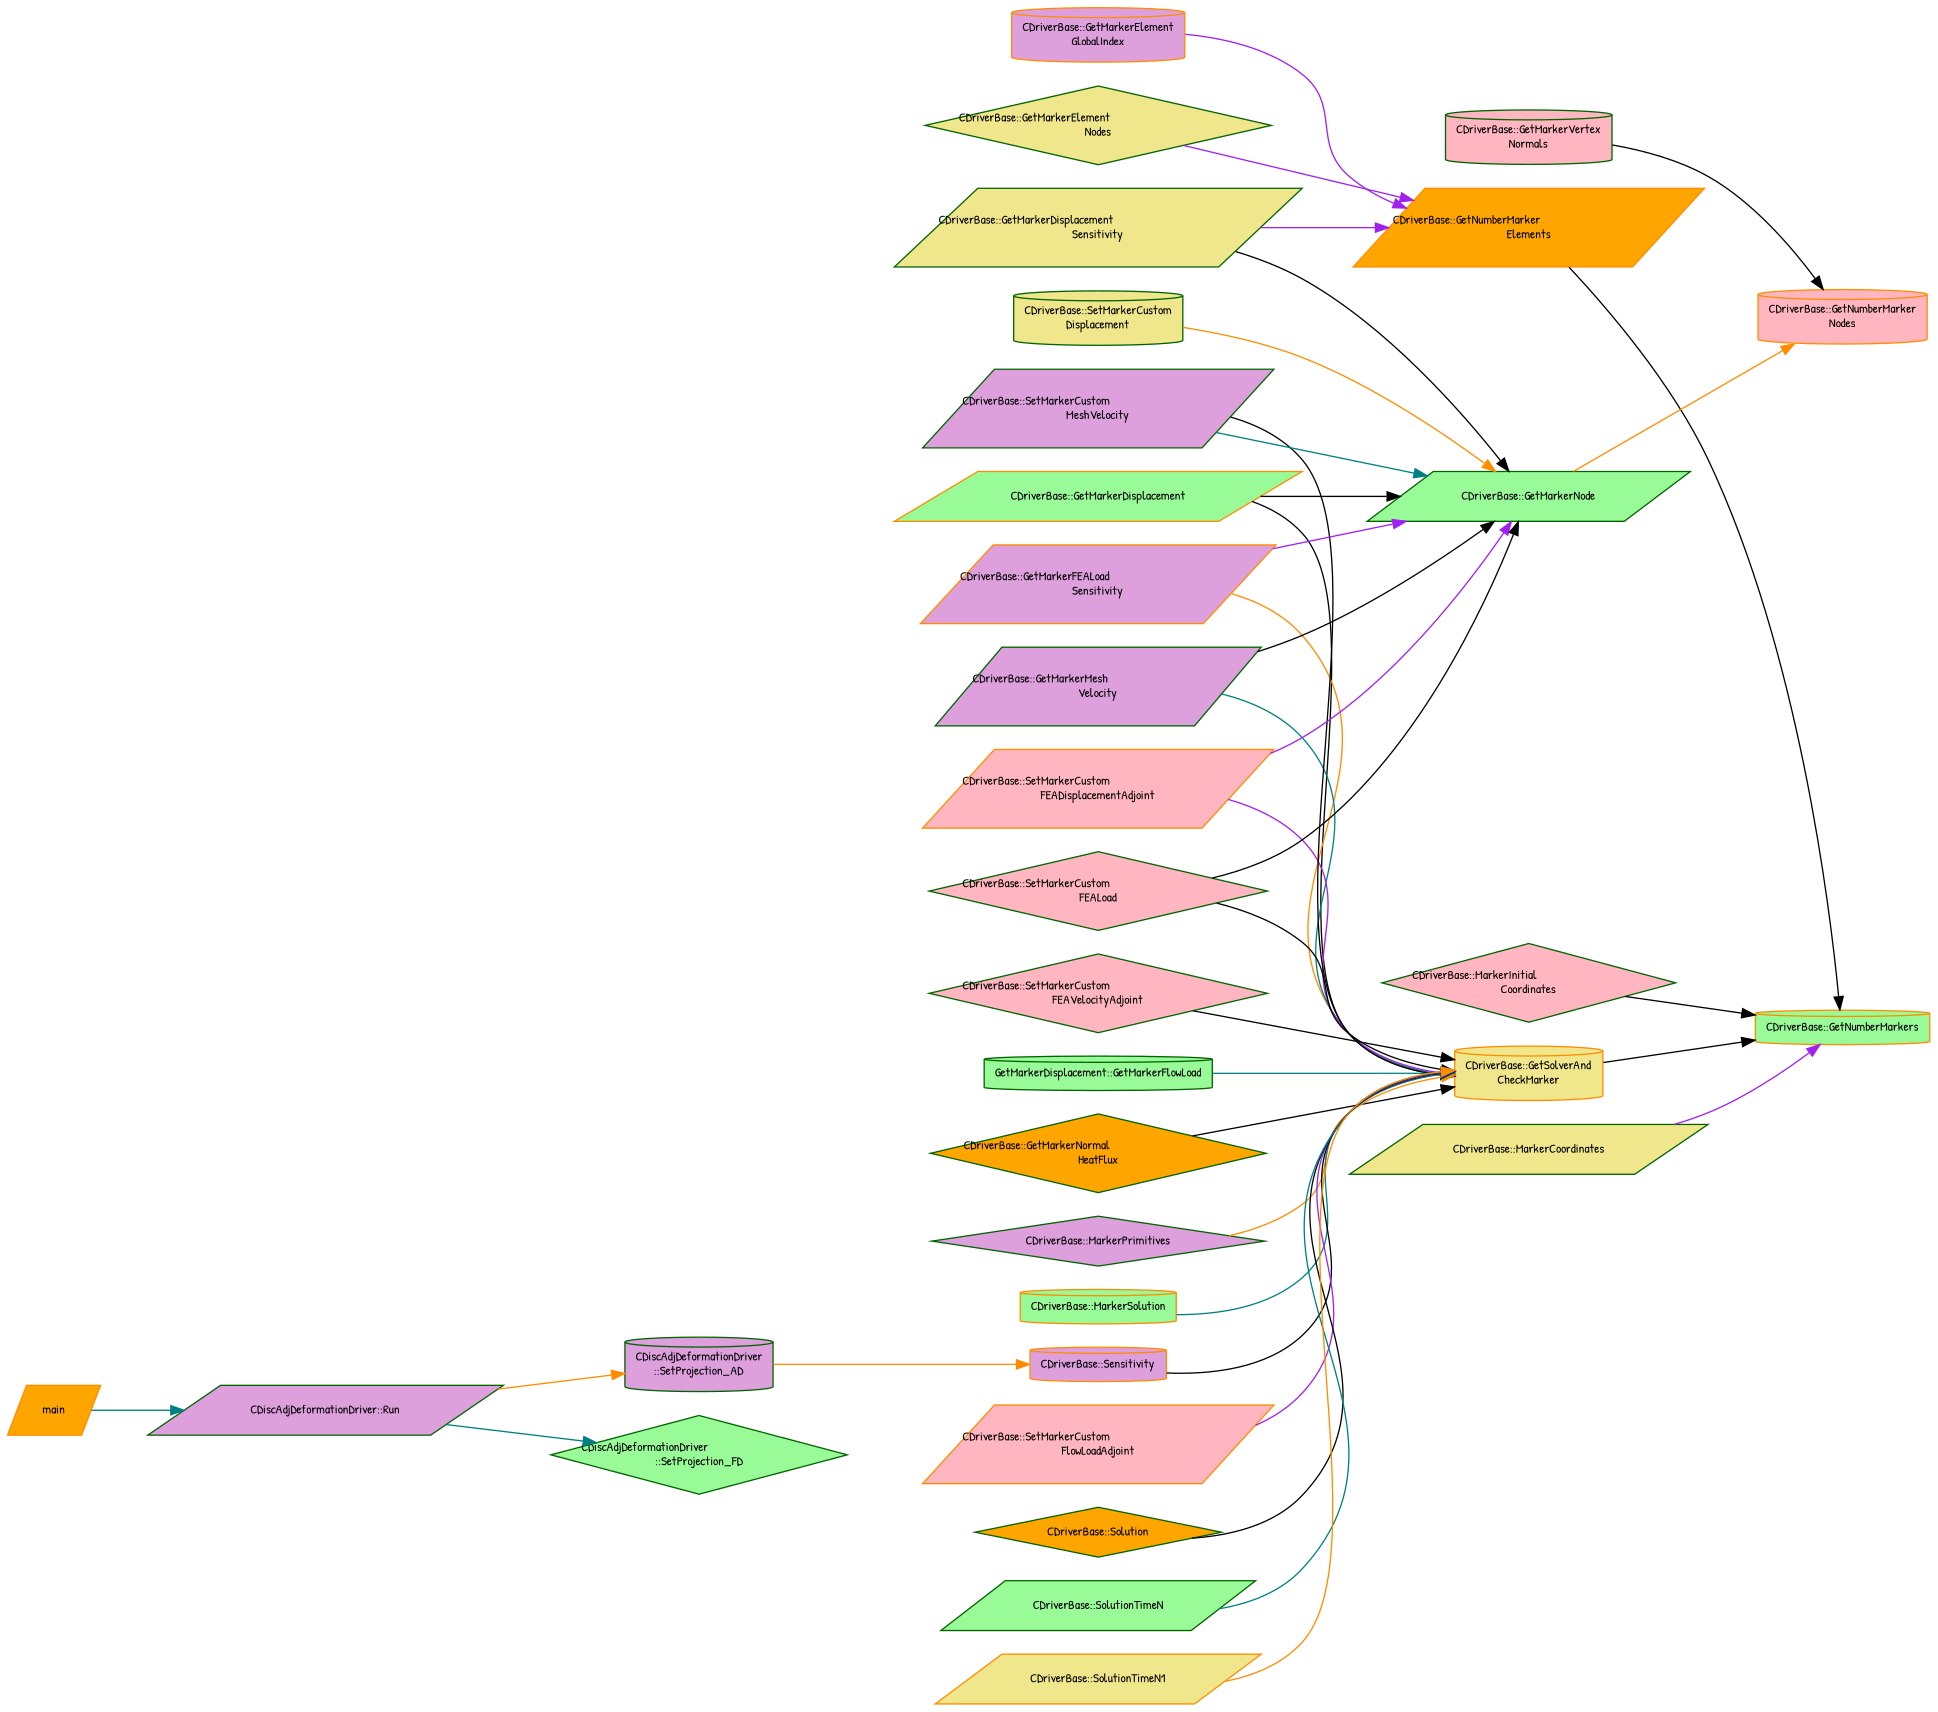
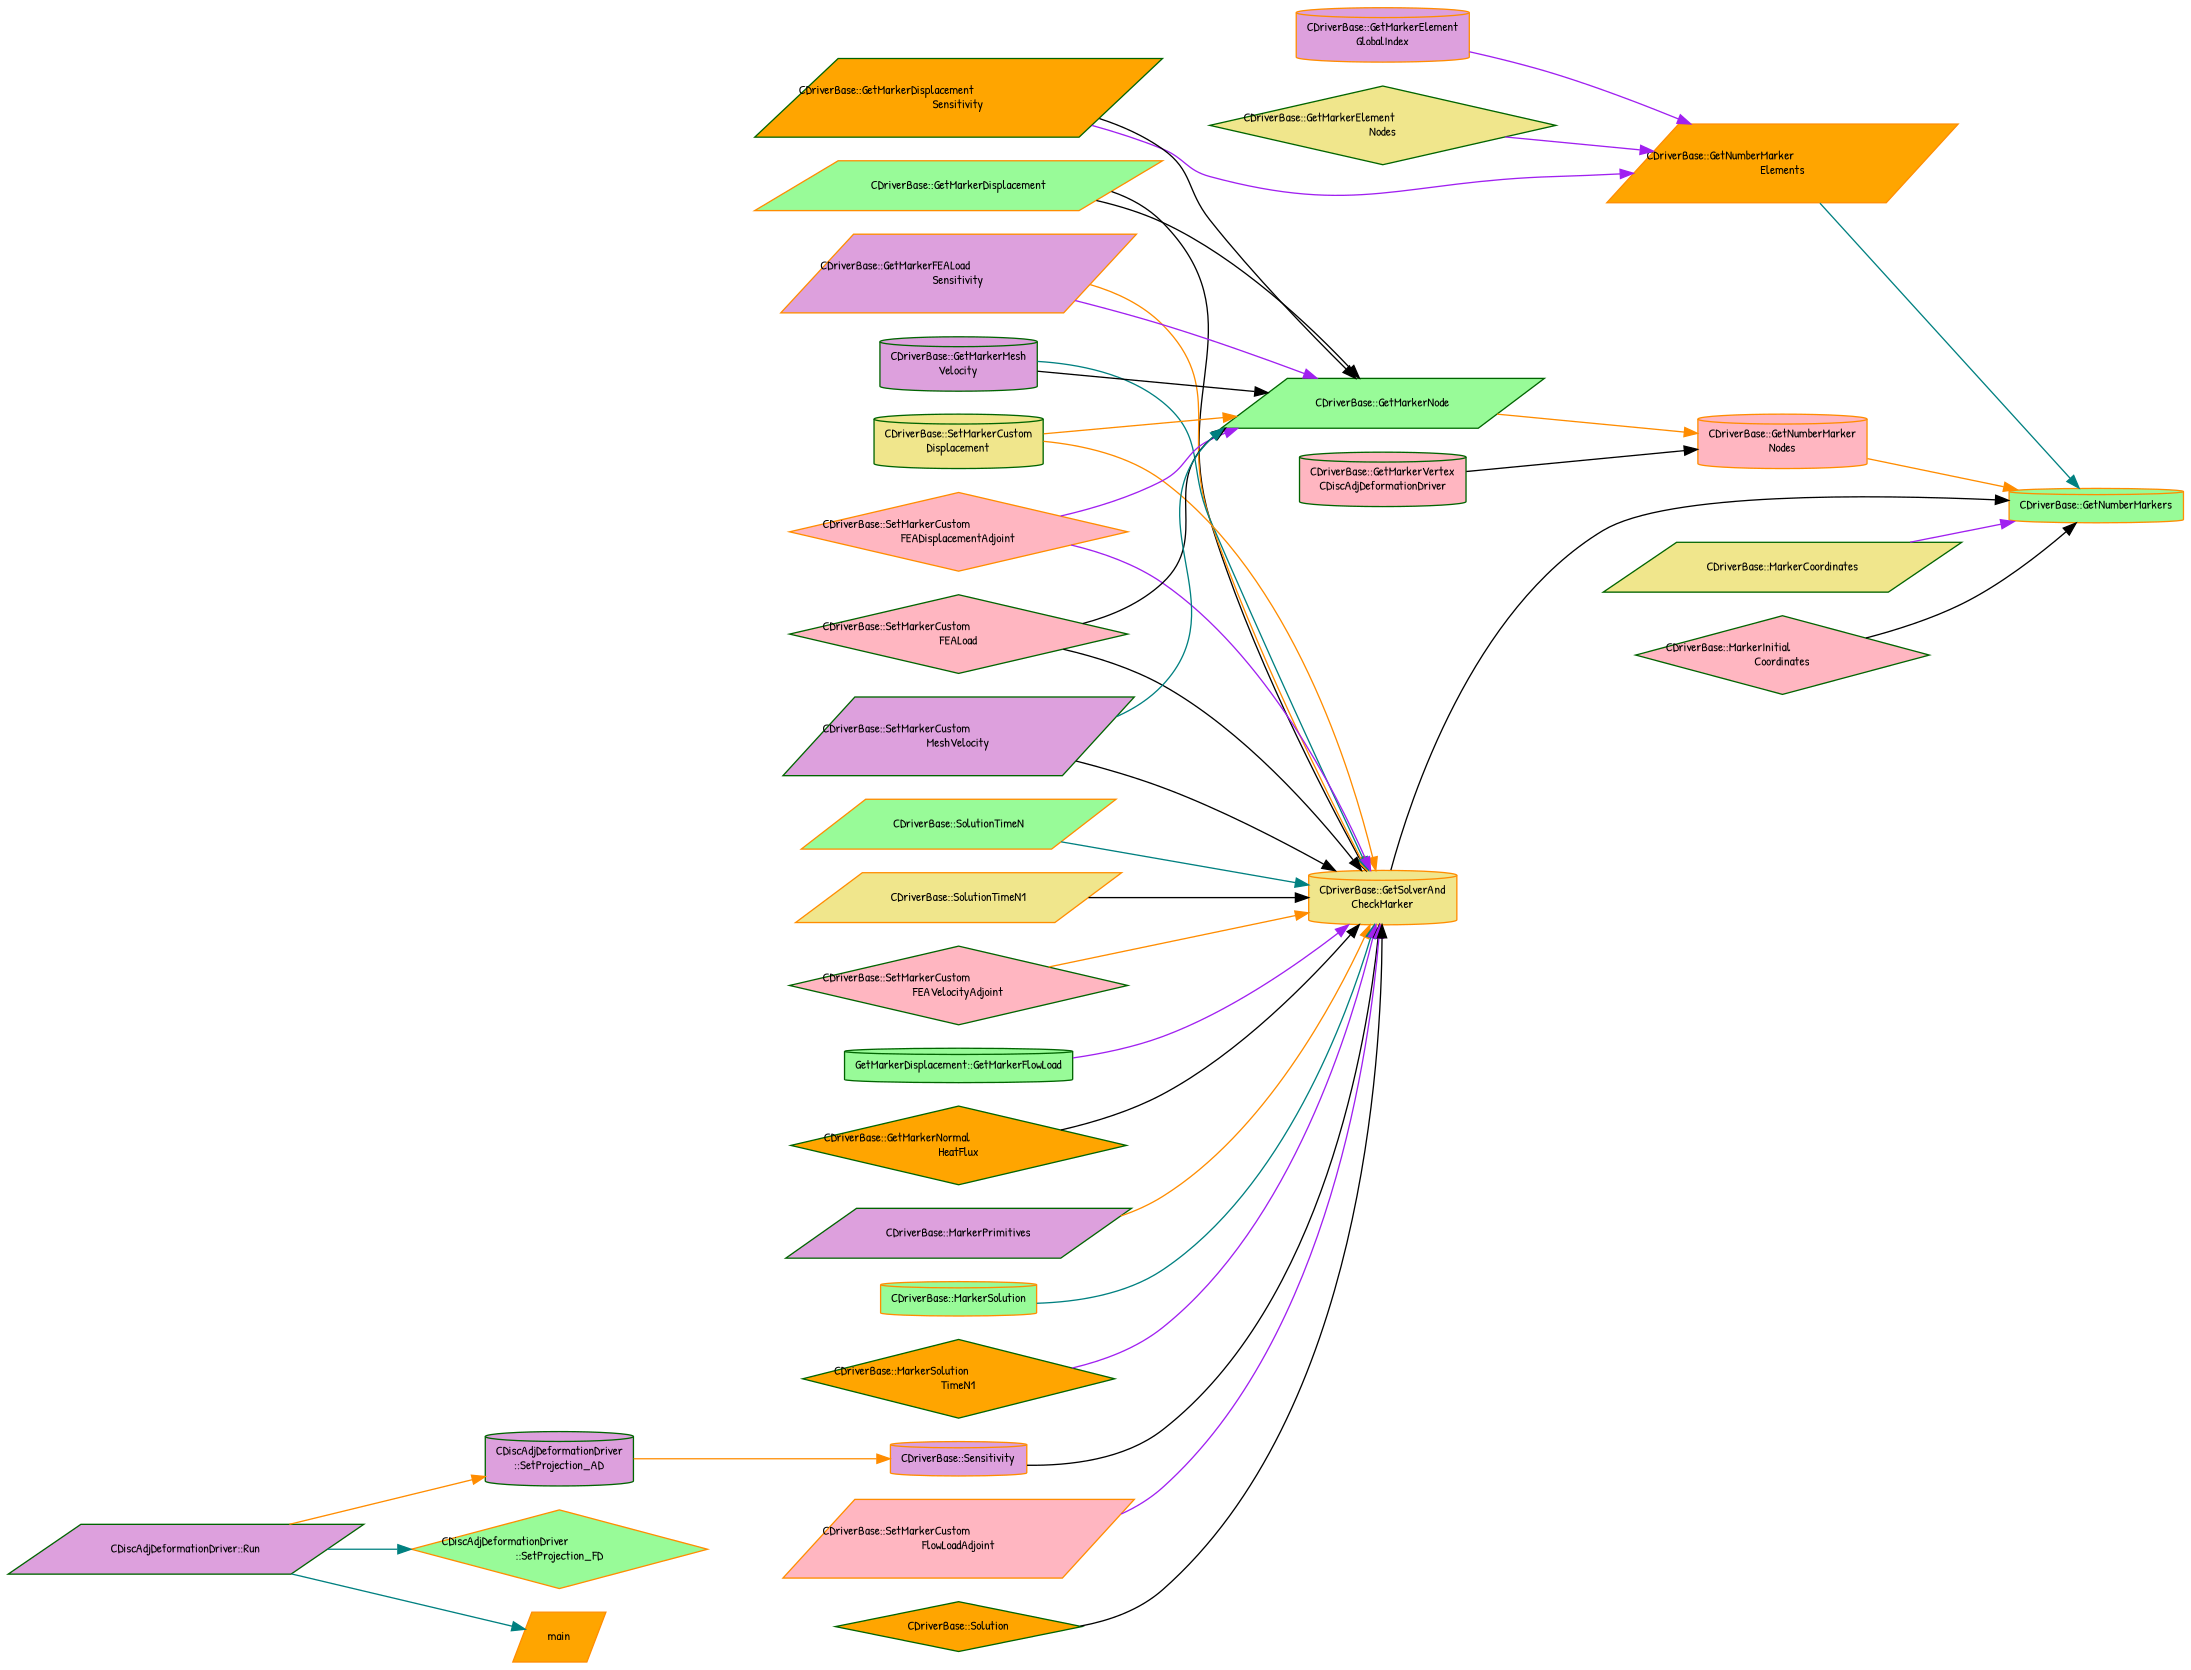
(1529, 137) -> (1383, 479)
(1098, 228) -> (959, 98)
none -> (1936, 473)
none -> (1266, 597)
(1764, 607) -> (1945, 341)
(1098, 686) -> (959, 364)
(1098, 789) -> (959, 532)
(1317, 1034) -> (1172, 941)
(1327, 1073) -> (1214, 1014)
(1098, 1241) -> (959, 1233)
none -> (959, 1379)
(1327, 1388) -> (1192, 898)
(131, 1410) -> (402, 1600)
(699, 1455) -> (559, 1549)
(1098, 1606) -> (959, 824)
